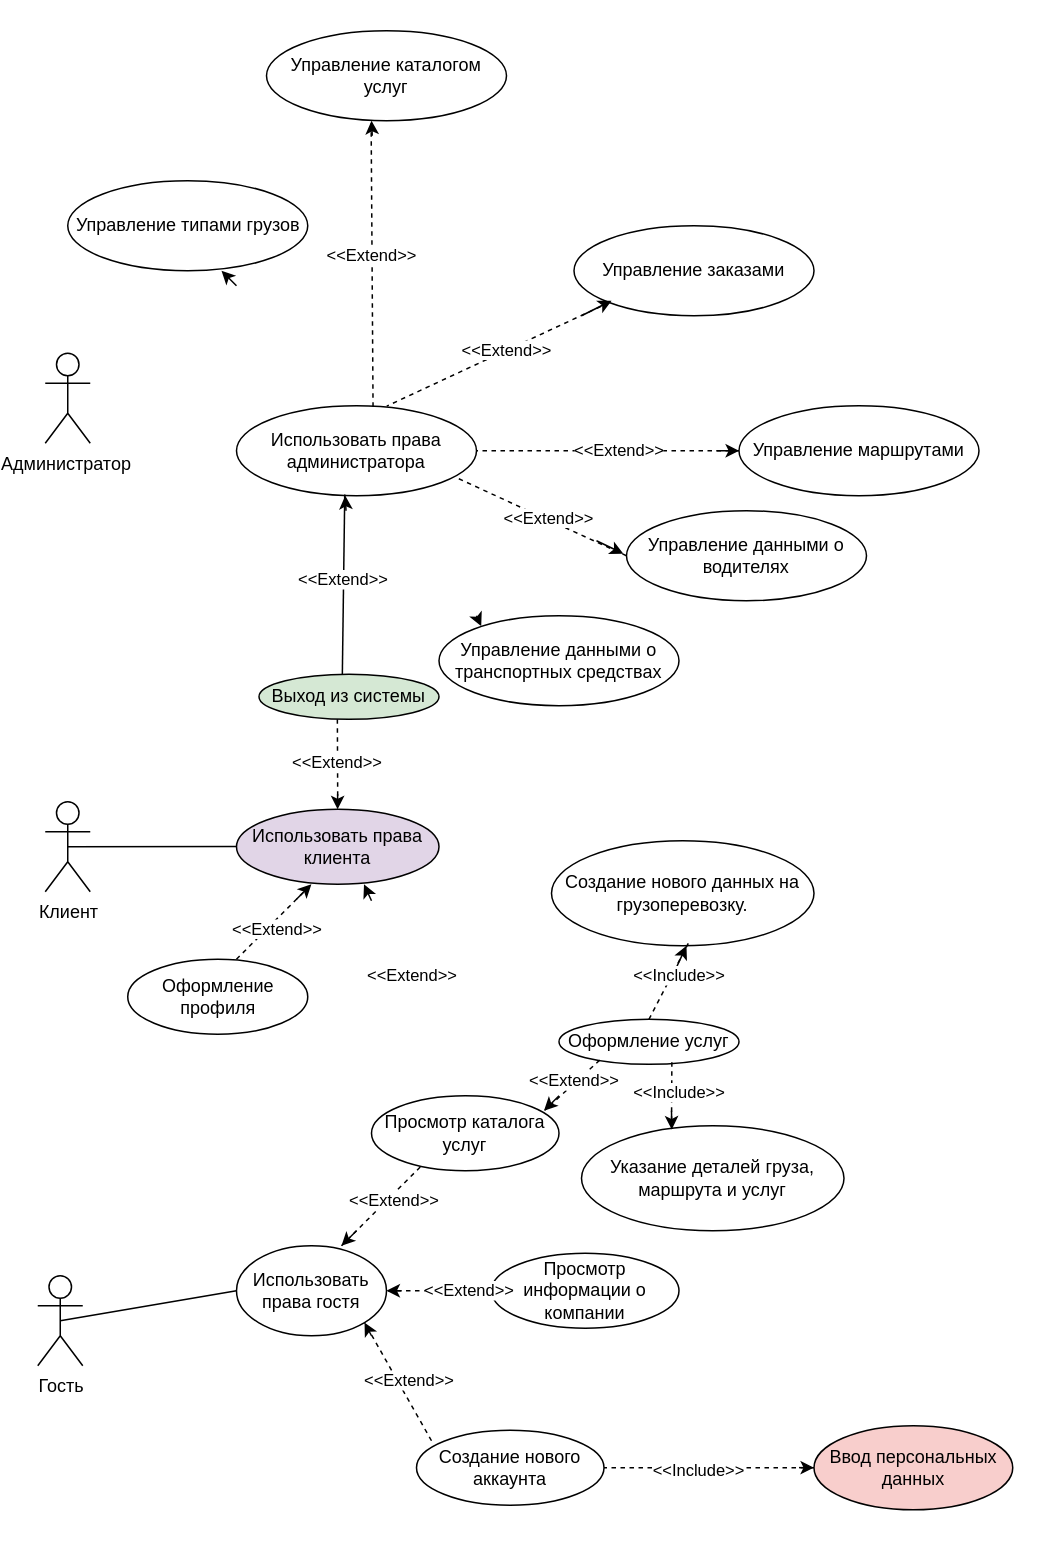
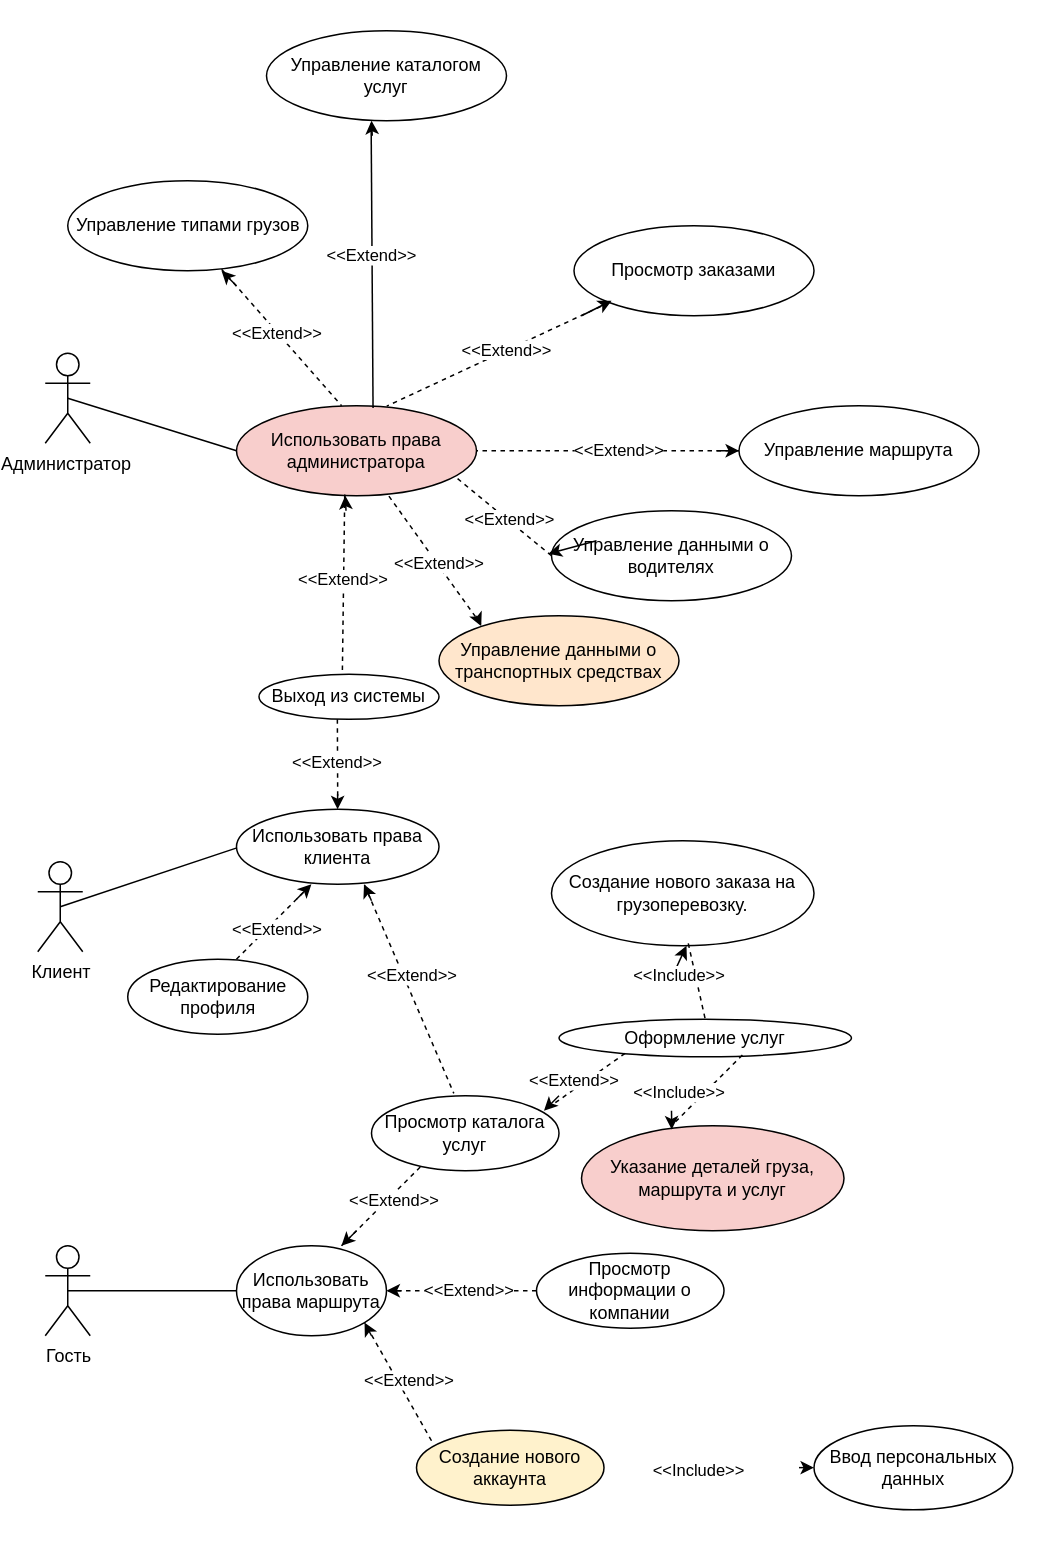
(694, 271) -> (694, 271)
(372, 336) -> (372, 336)
none -> (289, 346)
none -> (153, 425)
(356, 451) -> (356, 451)
(859, 451) -> (859, 451)
none -> (432, 556)
(746, 556) -> (671, 556)
(343, 630) -> (343, 630)
(559, 661) -> (559, 661)
(349, 697) -> (349, 697)
(68, 847) -> (60, 907)
(338, 847) -> (338, 847)
(683, 893) -> (683, 893)
(218, 997) -> (218, 997)
none -> (430, 1038)
(649, 1042) -> (705, 1038)
(713, 1178) -> (713, 1178)
(311, 1291) -> (311, 1291)
(585, 1291) -> (630, 1291)
(60, 1321) -> (68, 1291)
(510, 1468) -> (510, 1468)
(771, 1468) -> none
(913, 1468) -> (913, 1468)
